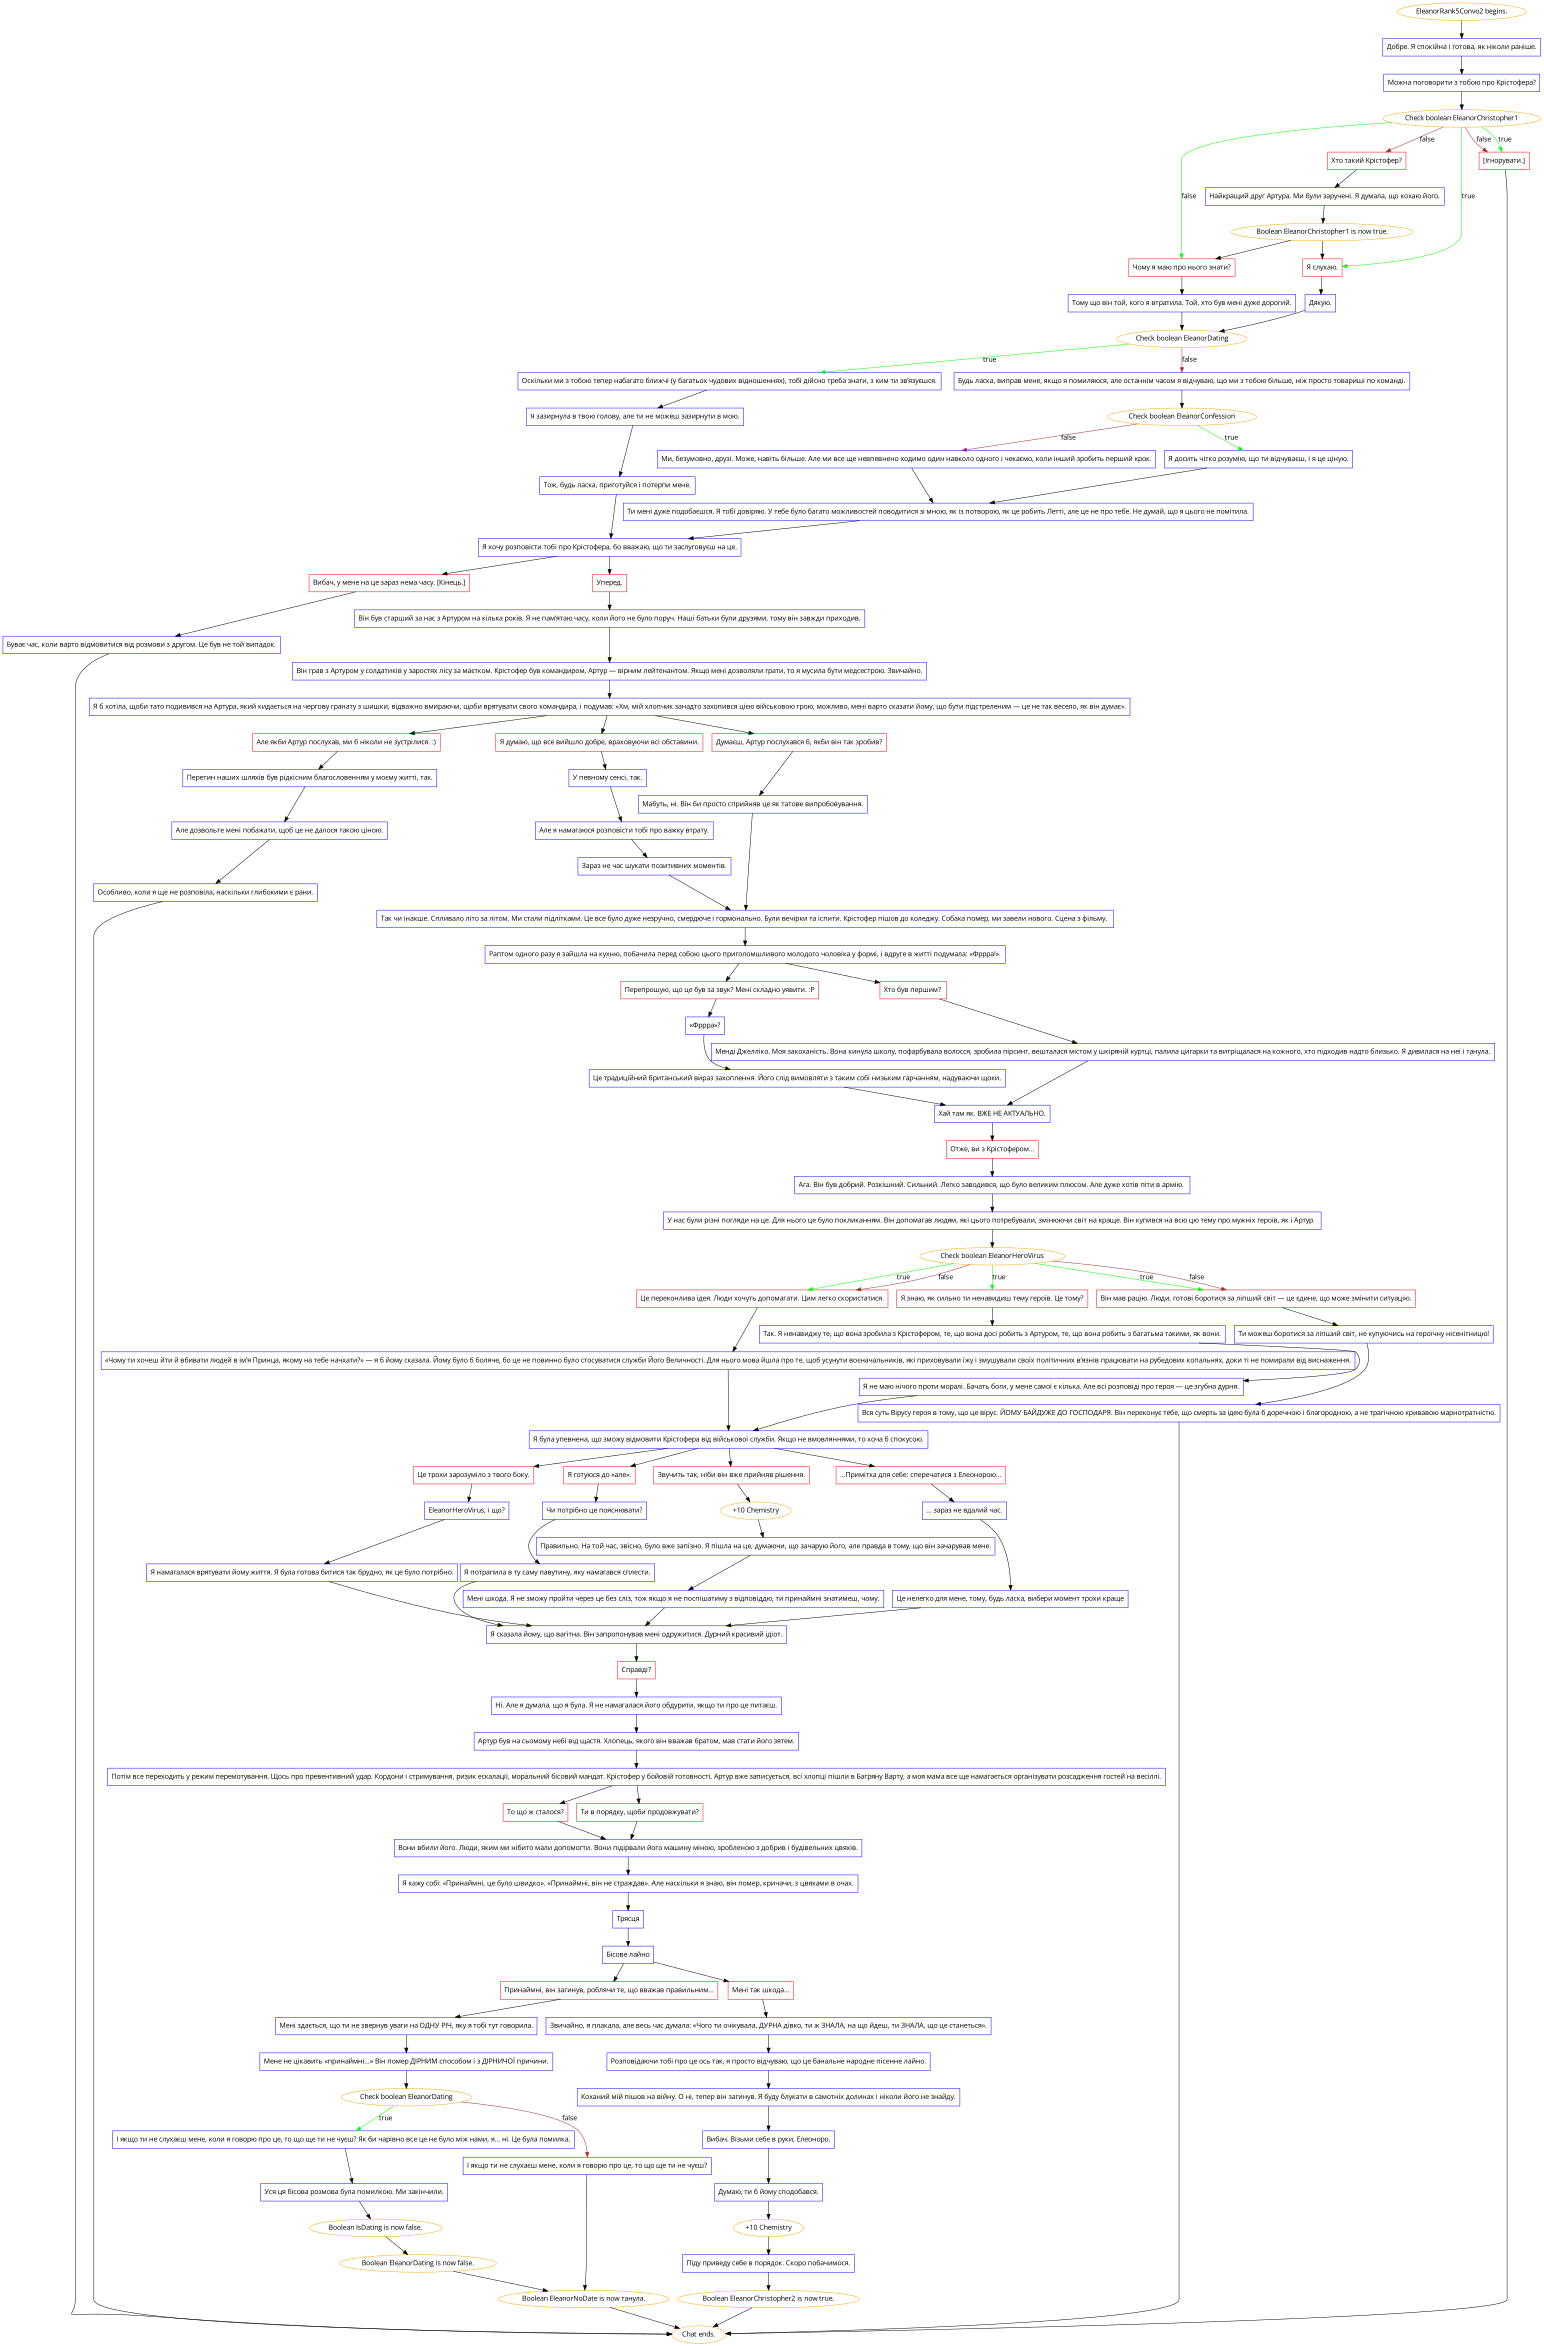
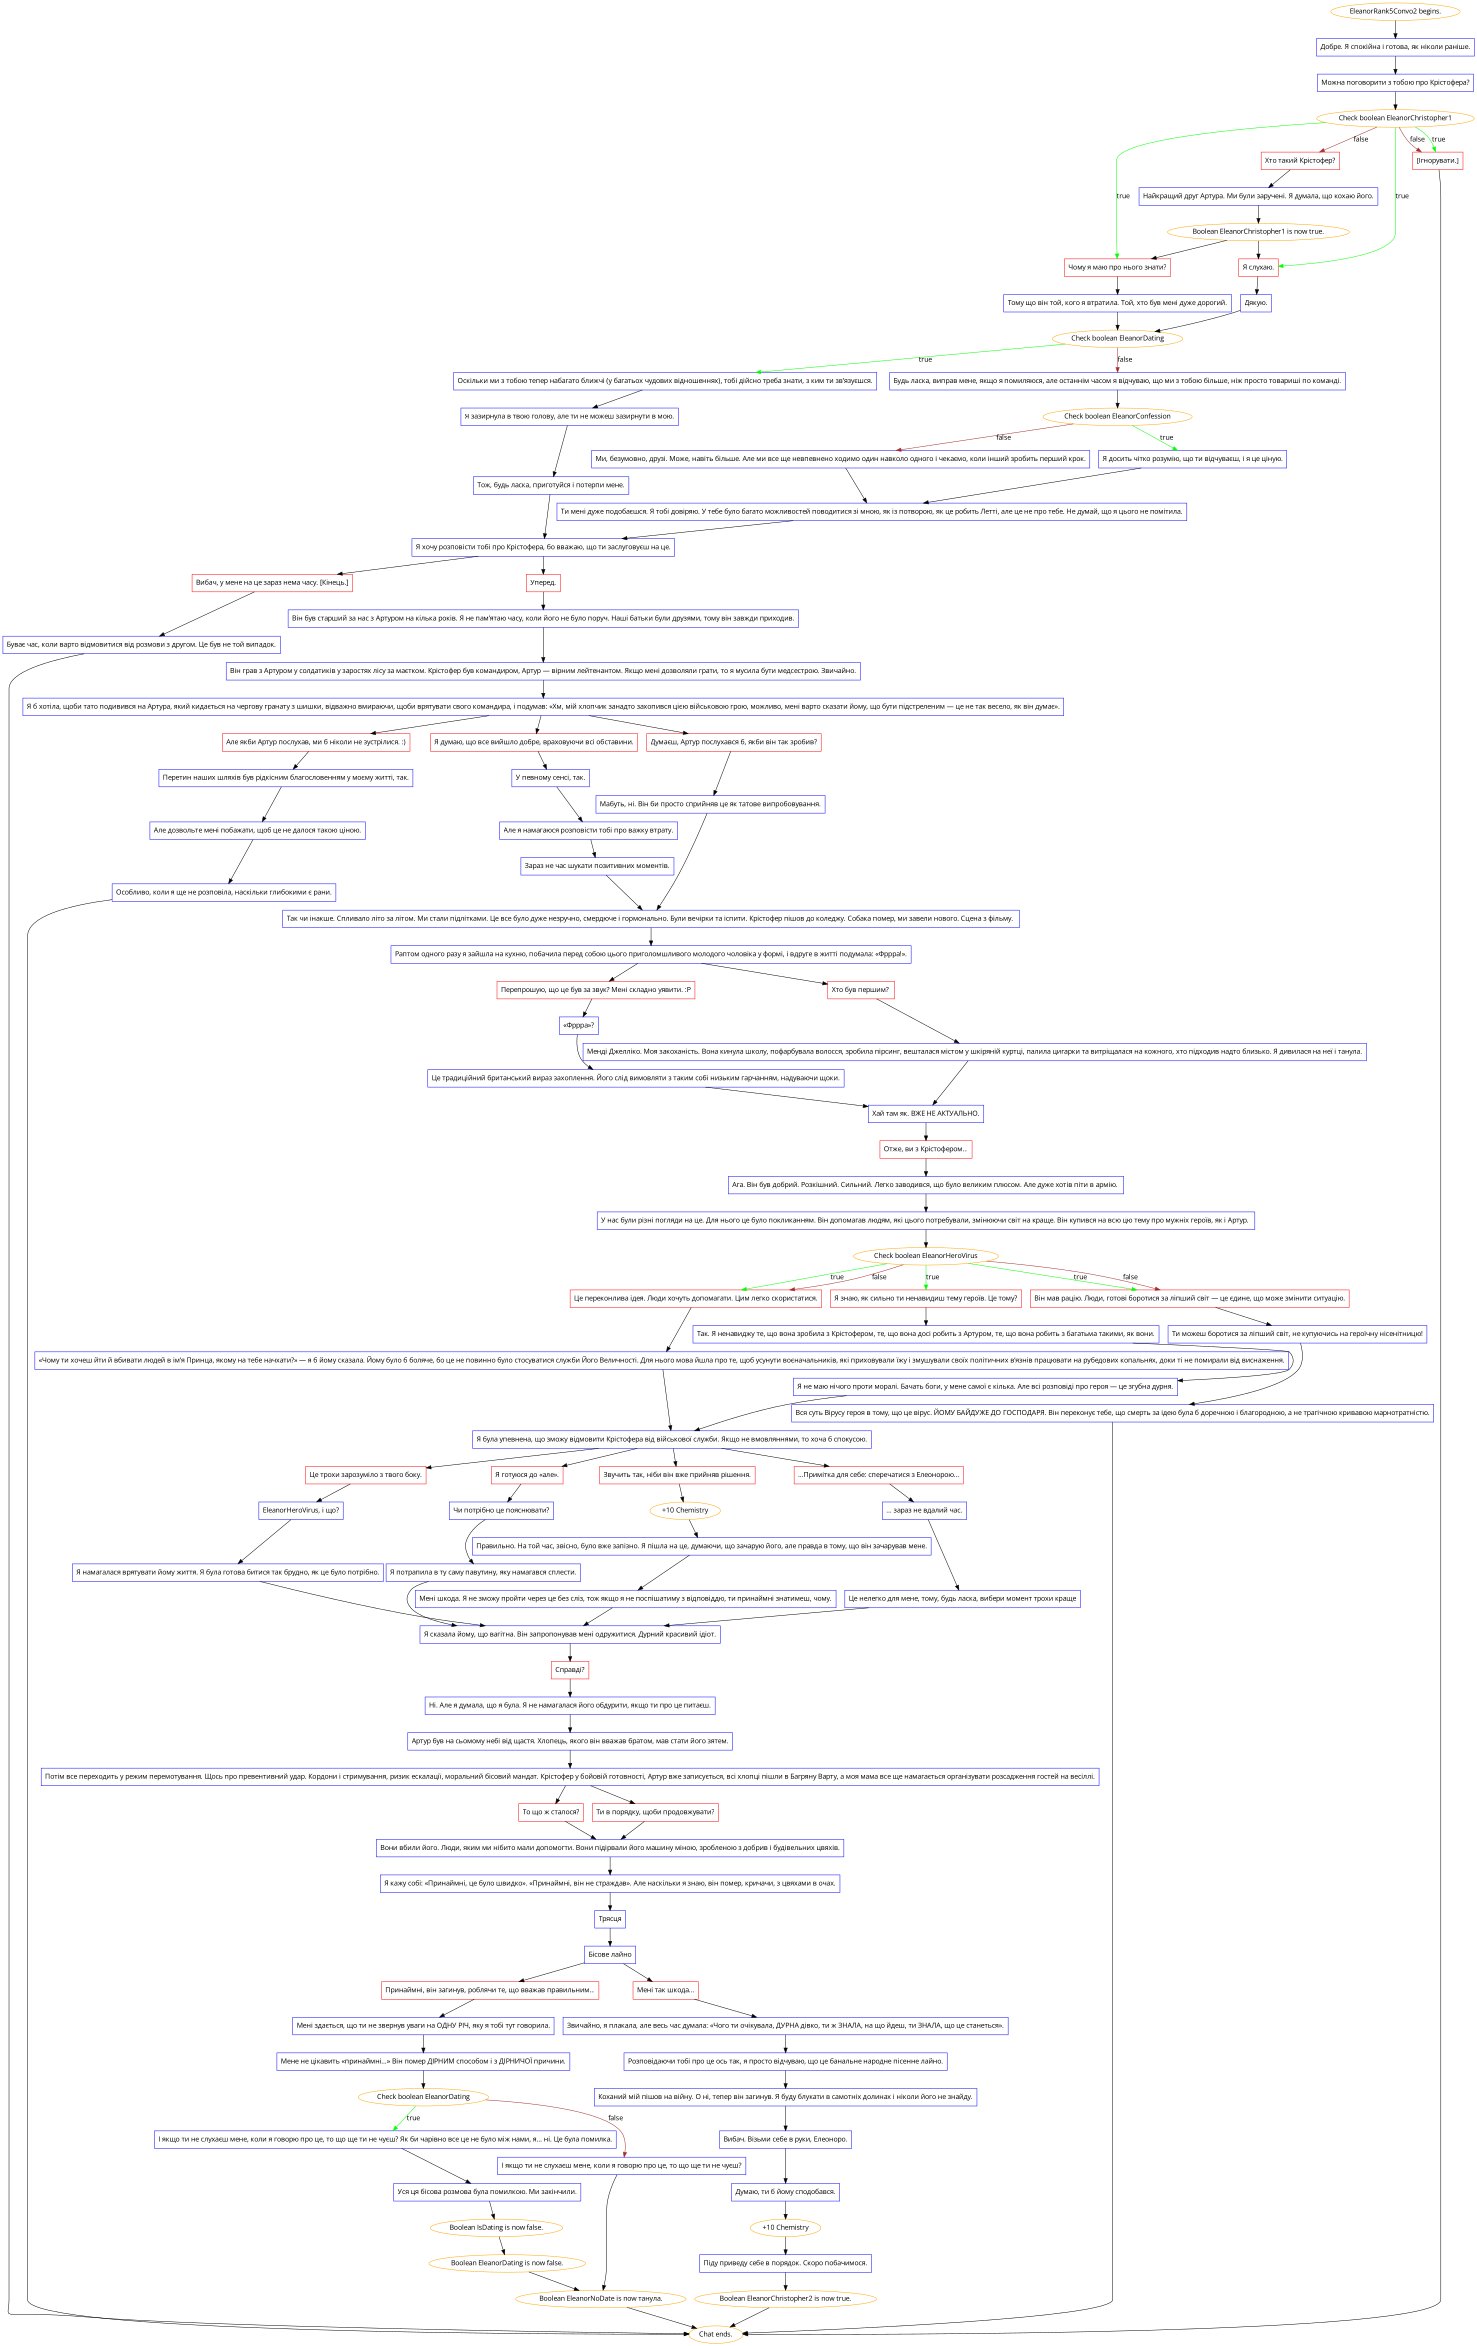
(1189, 196) -> (1123, 196)
